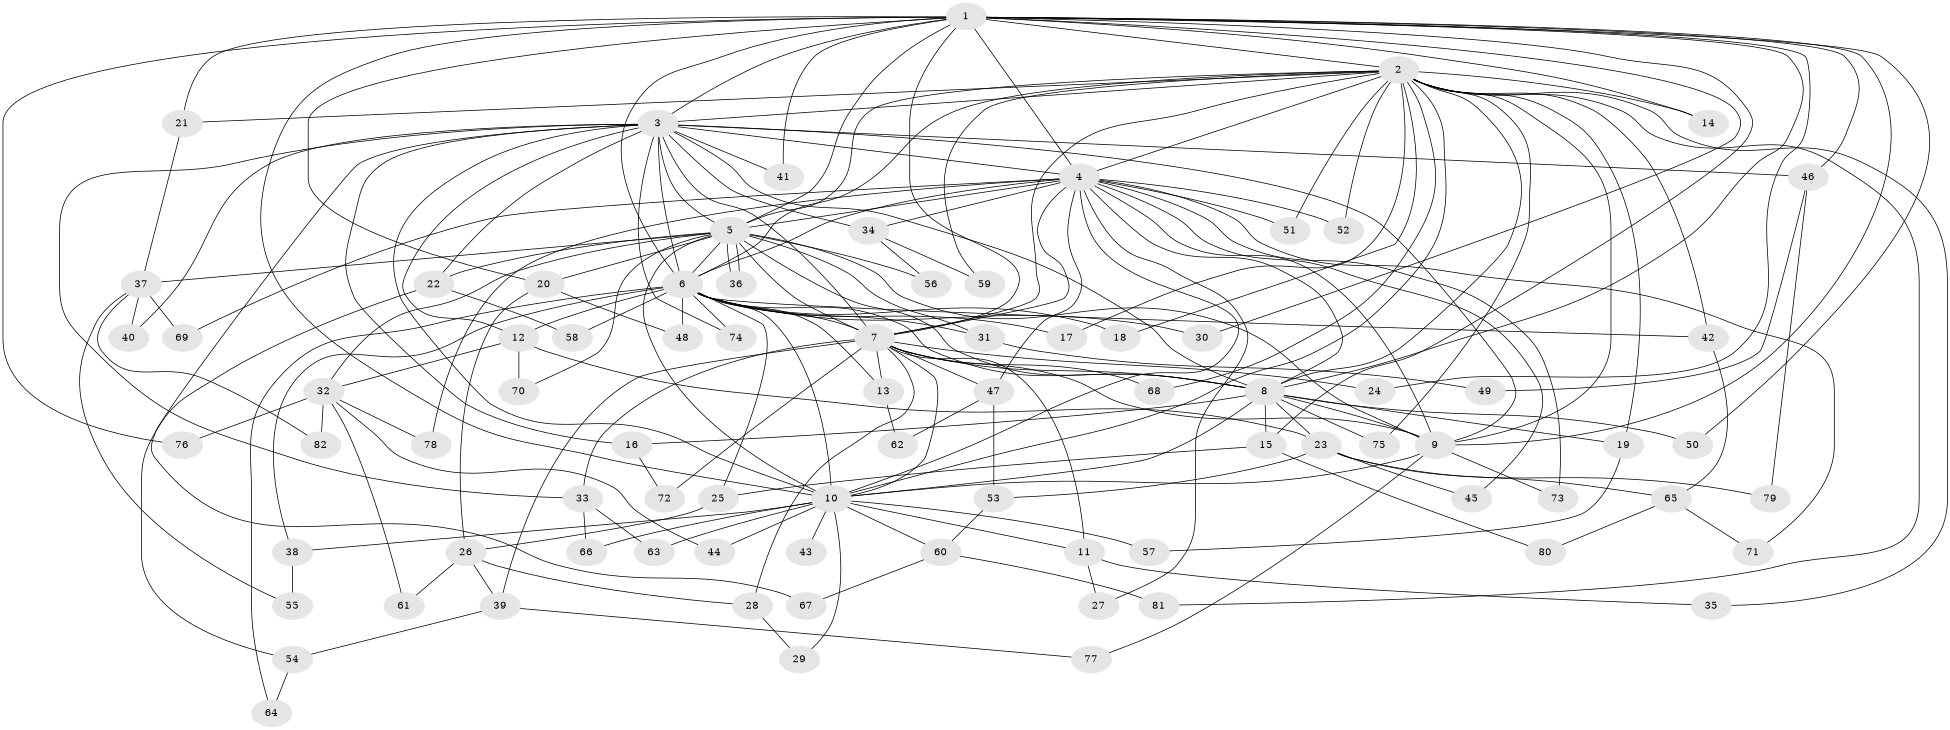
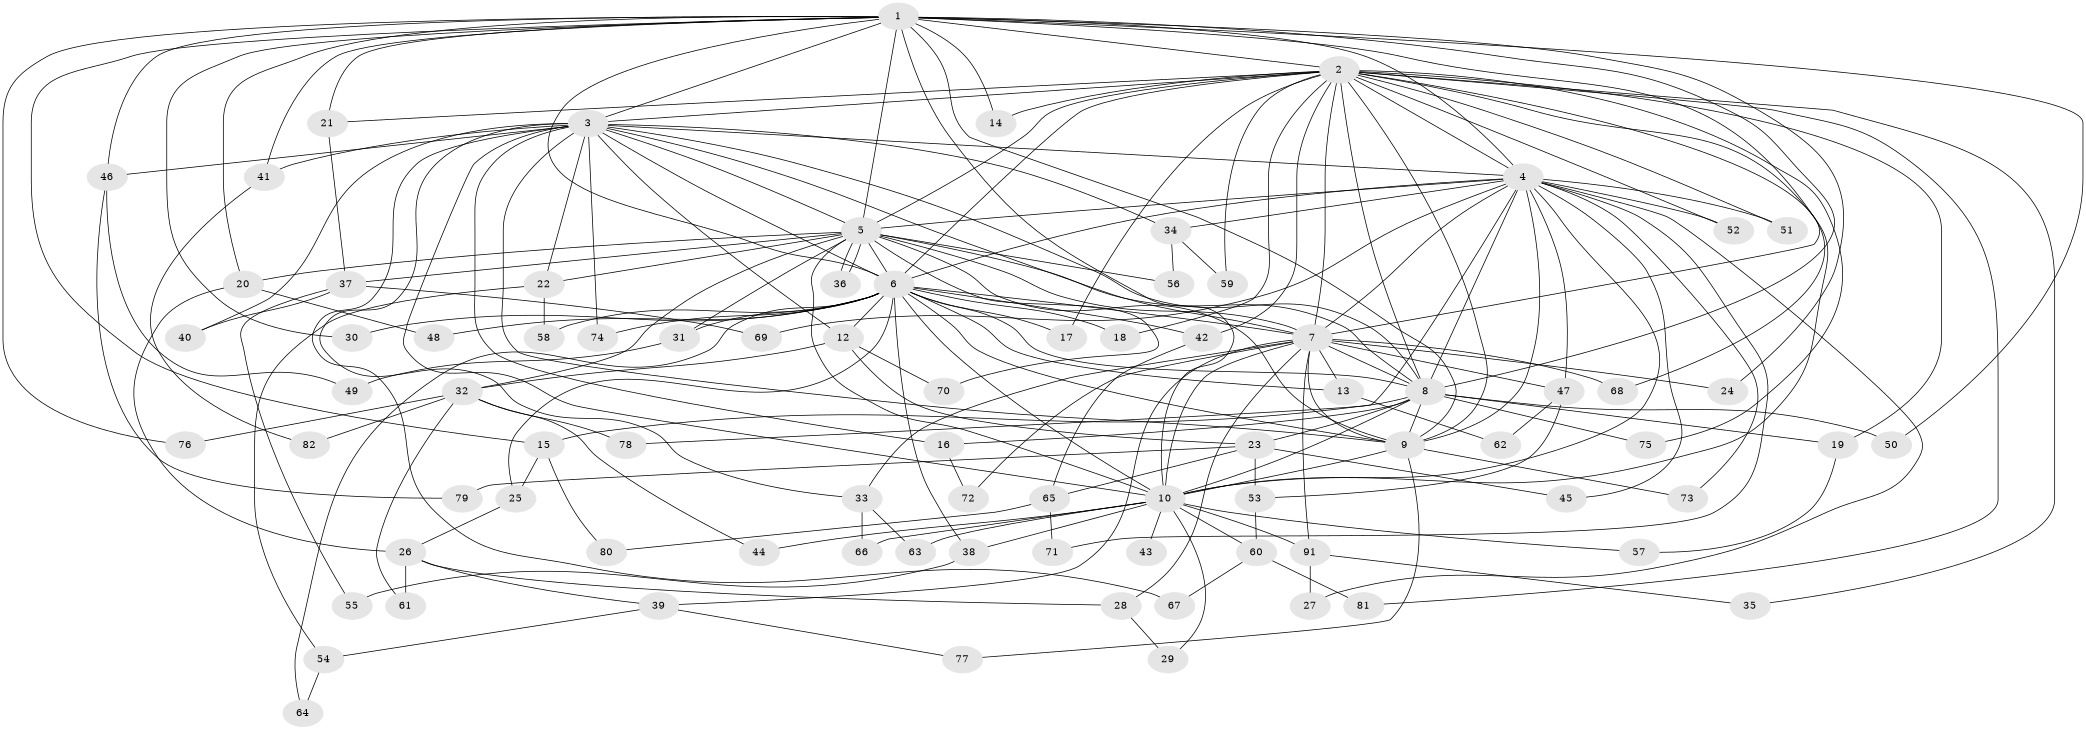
(175, 372) -> (151, 323)
none -> (1135, 397)
(1085, 552) -> (1310, 552)
